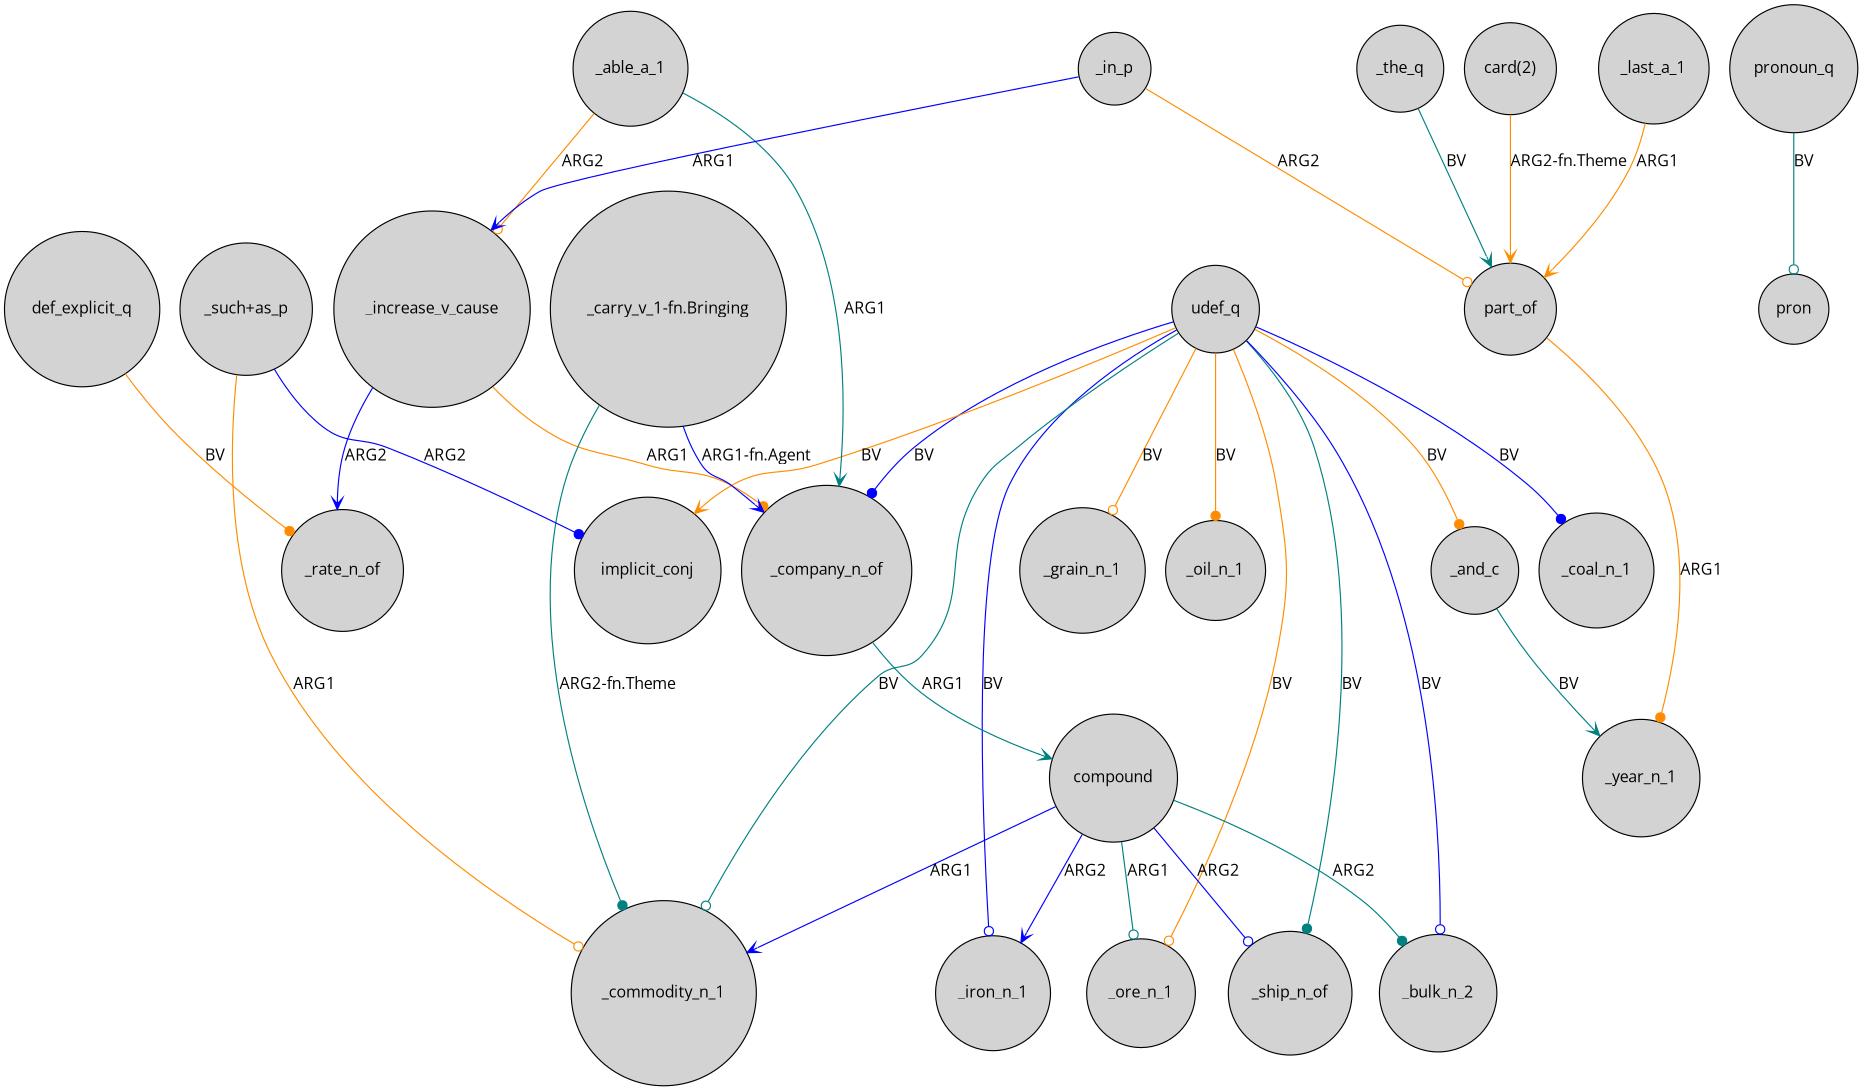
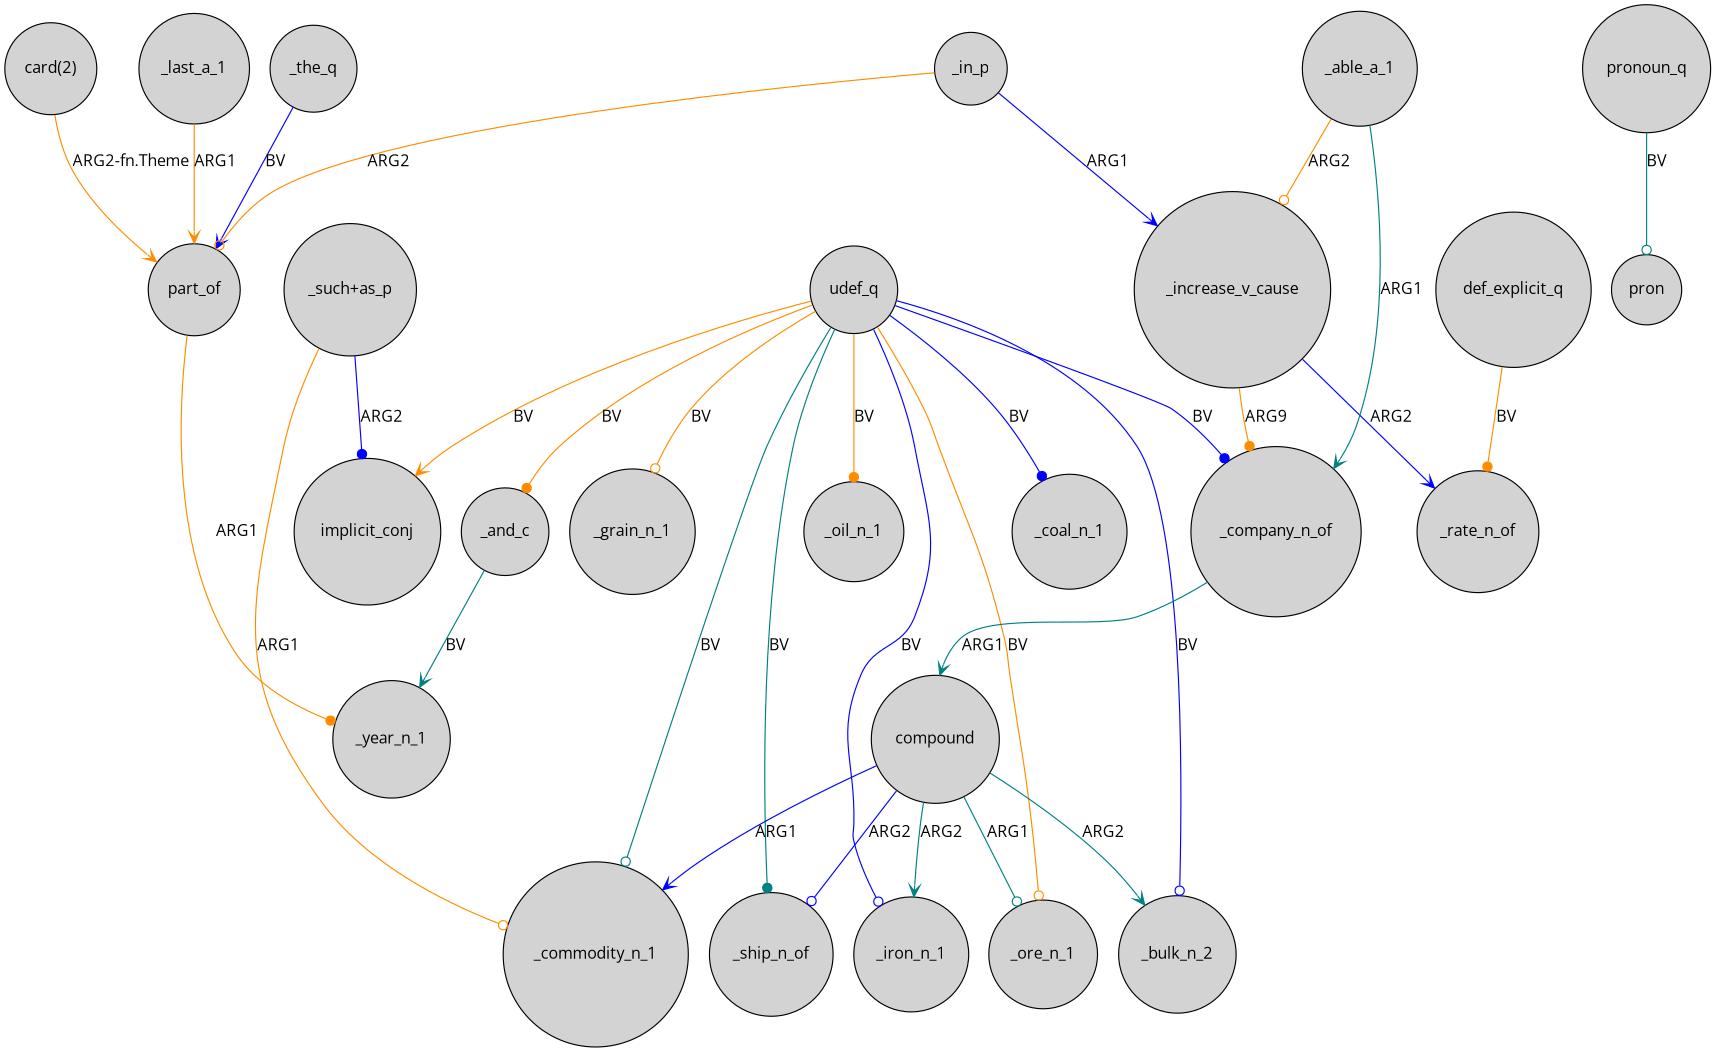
(1452, 182) -> (257, 173)
(668, 309) -> none
(668, 456) -> (1266, 417)
(1295, 856) -> (1069, 829)
(1054, 884) -> (918, 844)
